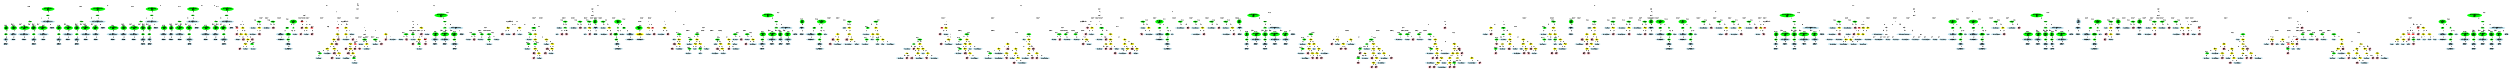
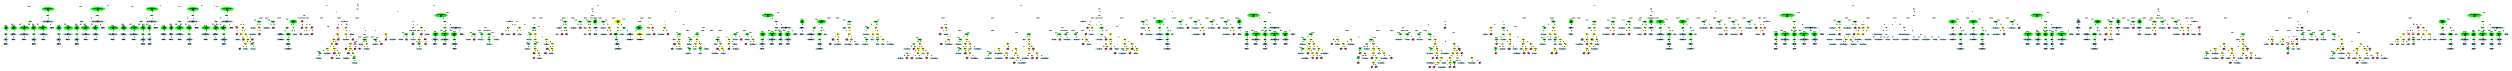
(618, 22) -> (618, 22)
(639, 31) -> (634, 31)
